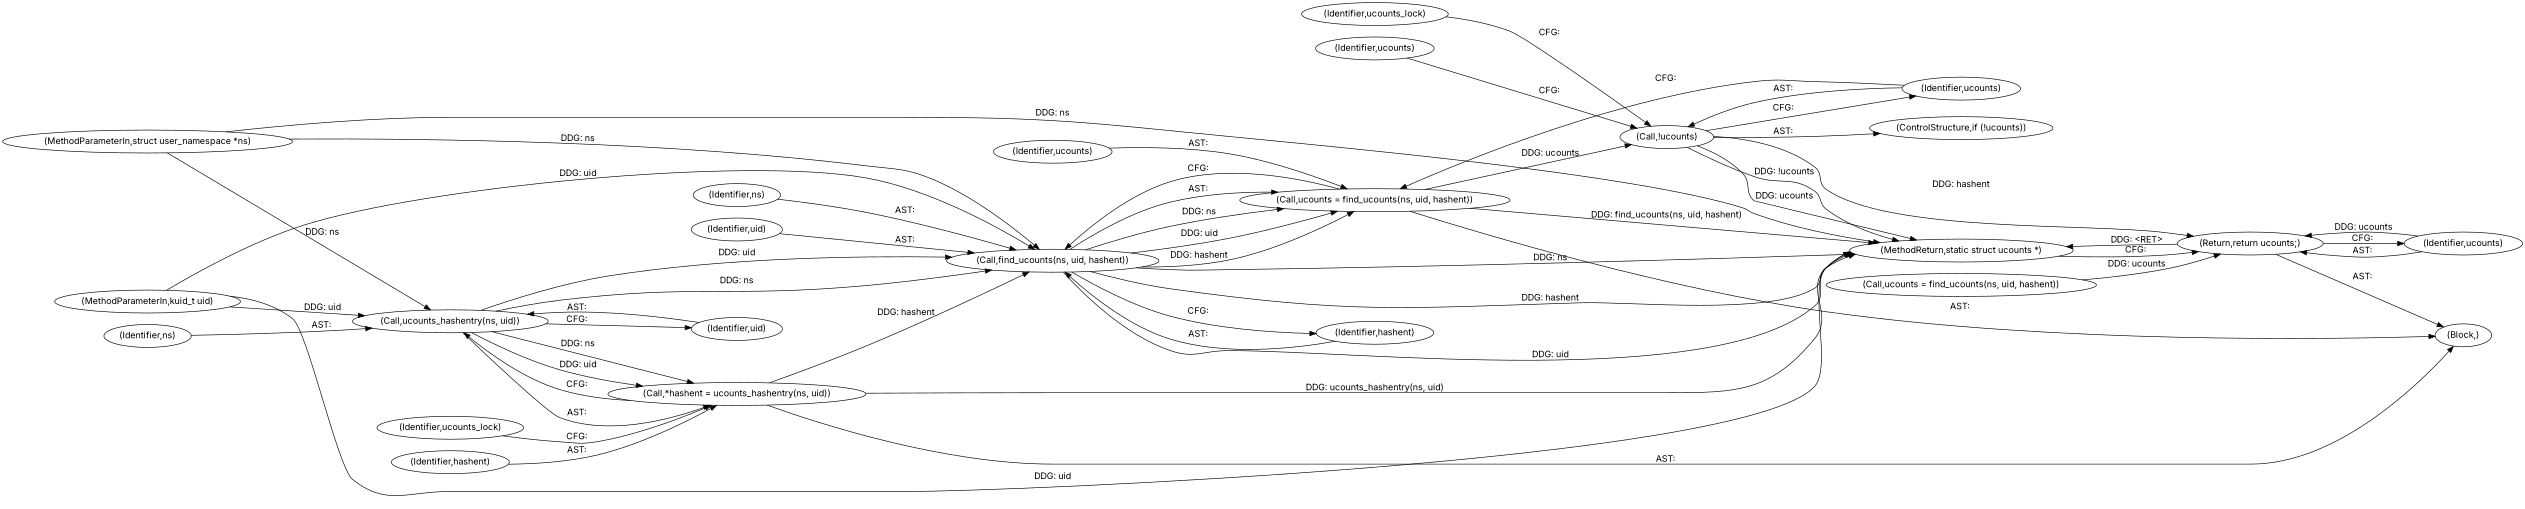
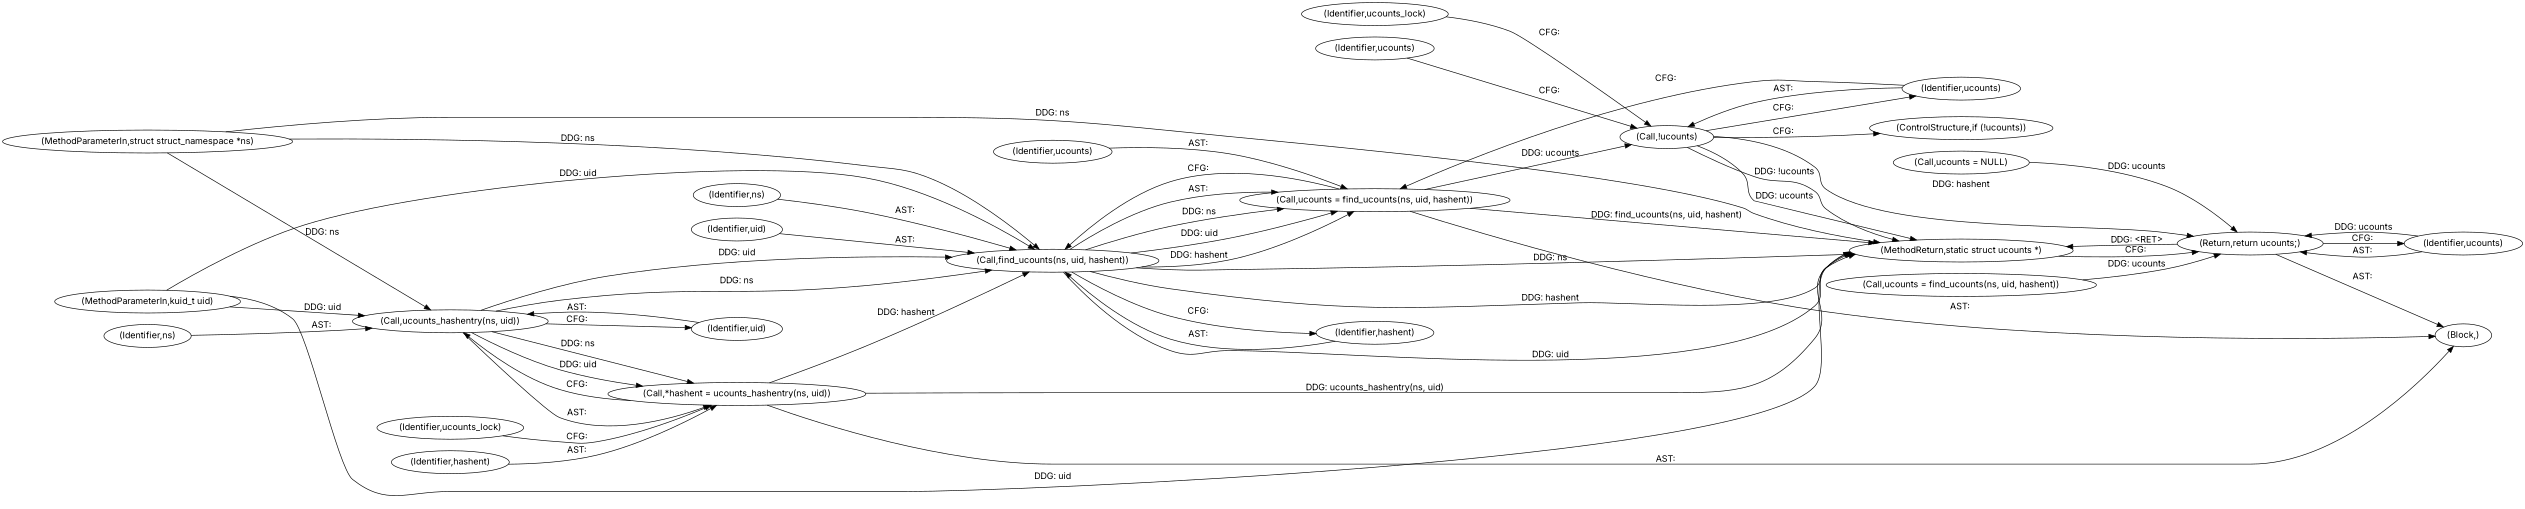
(1784, 132) -> (1784, 132)
(148, 142) -> (148, 142)
none -> (1961, 163)
